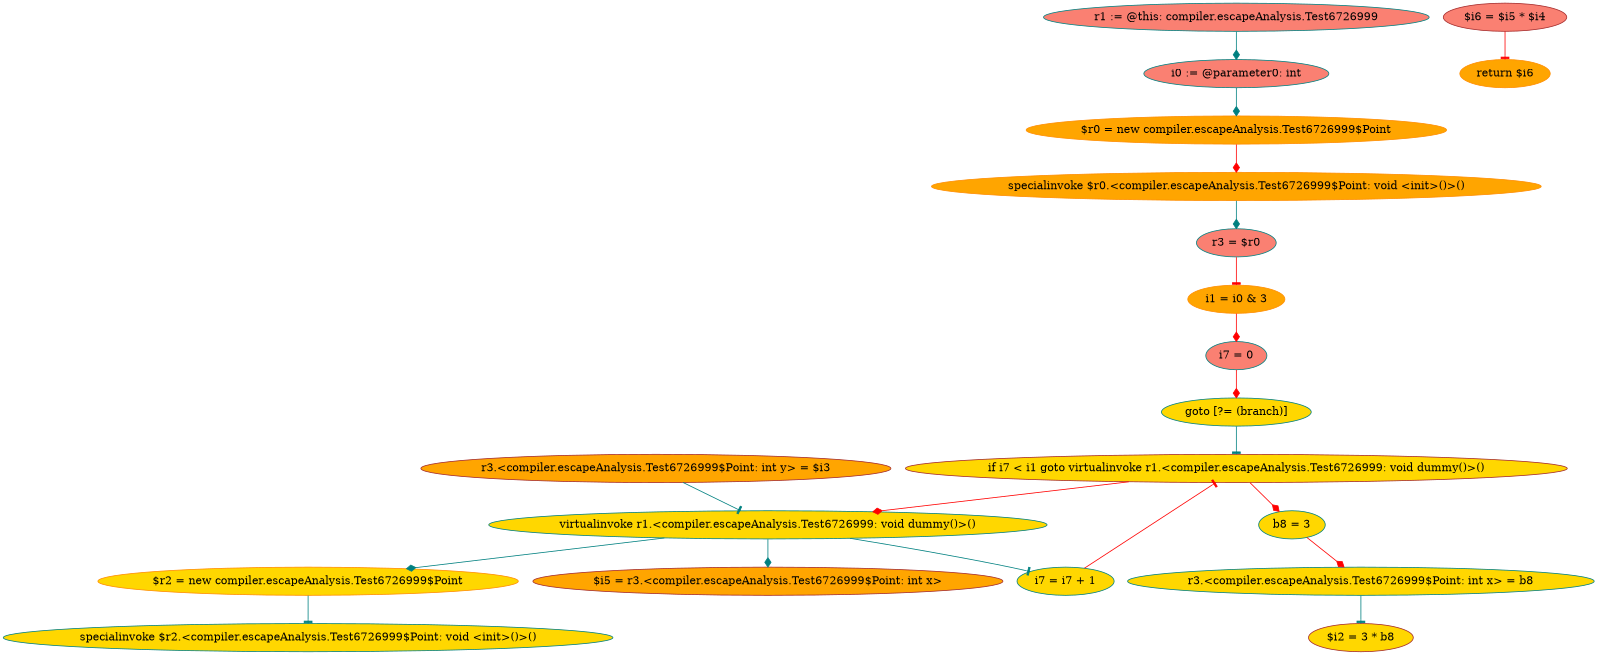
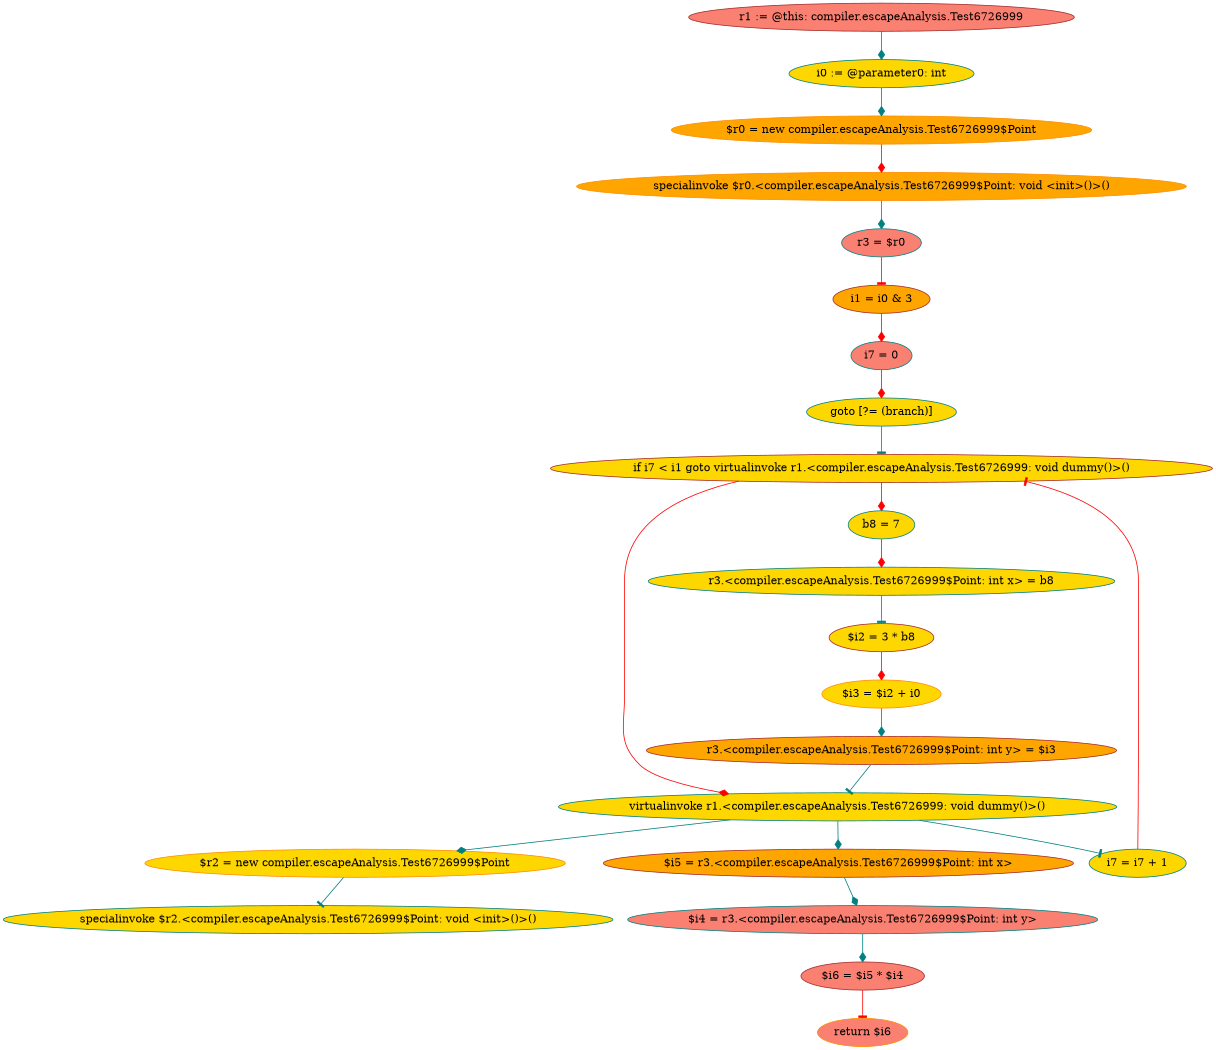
(1236, 17) -> (881, 17)
(1236, 74) -> (881, 74)
(1505, 74) -> (863, 1032)
(1236, 299) -> (881, 299)
(1292, 525) -> (881, 525)
none -> (881, 694)
none -> (863, 920)
